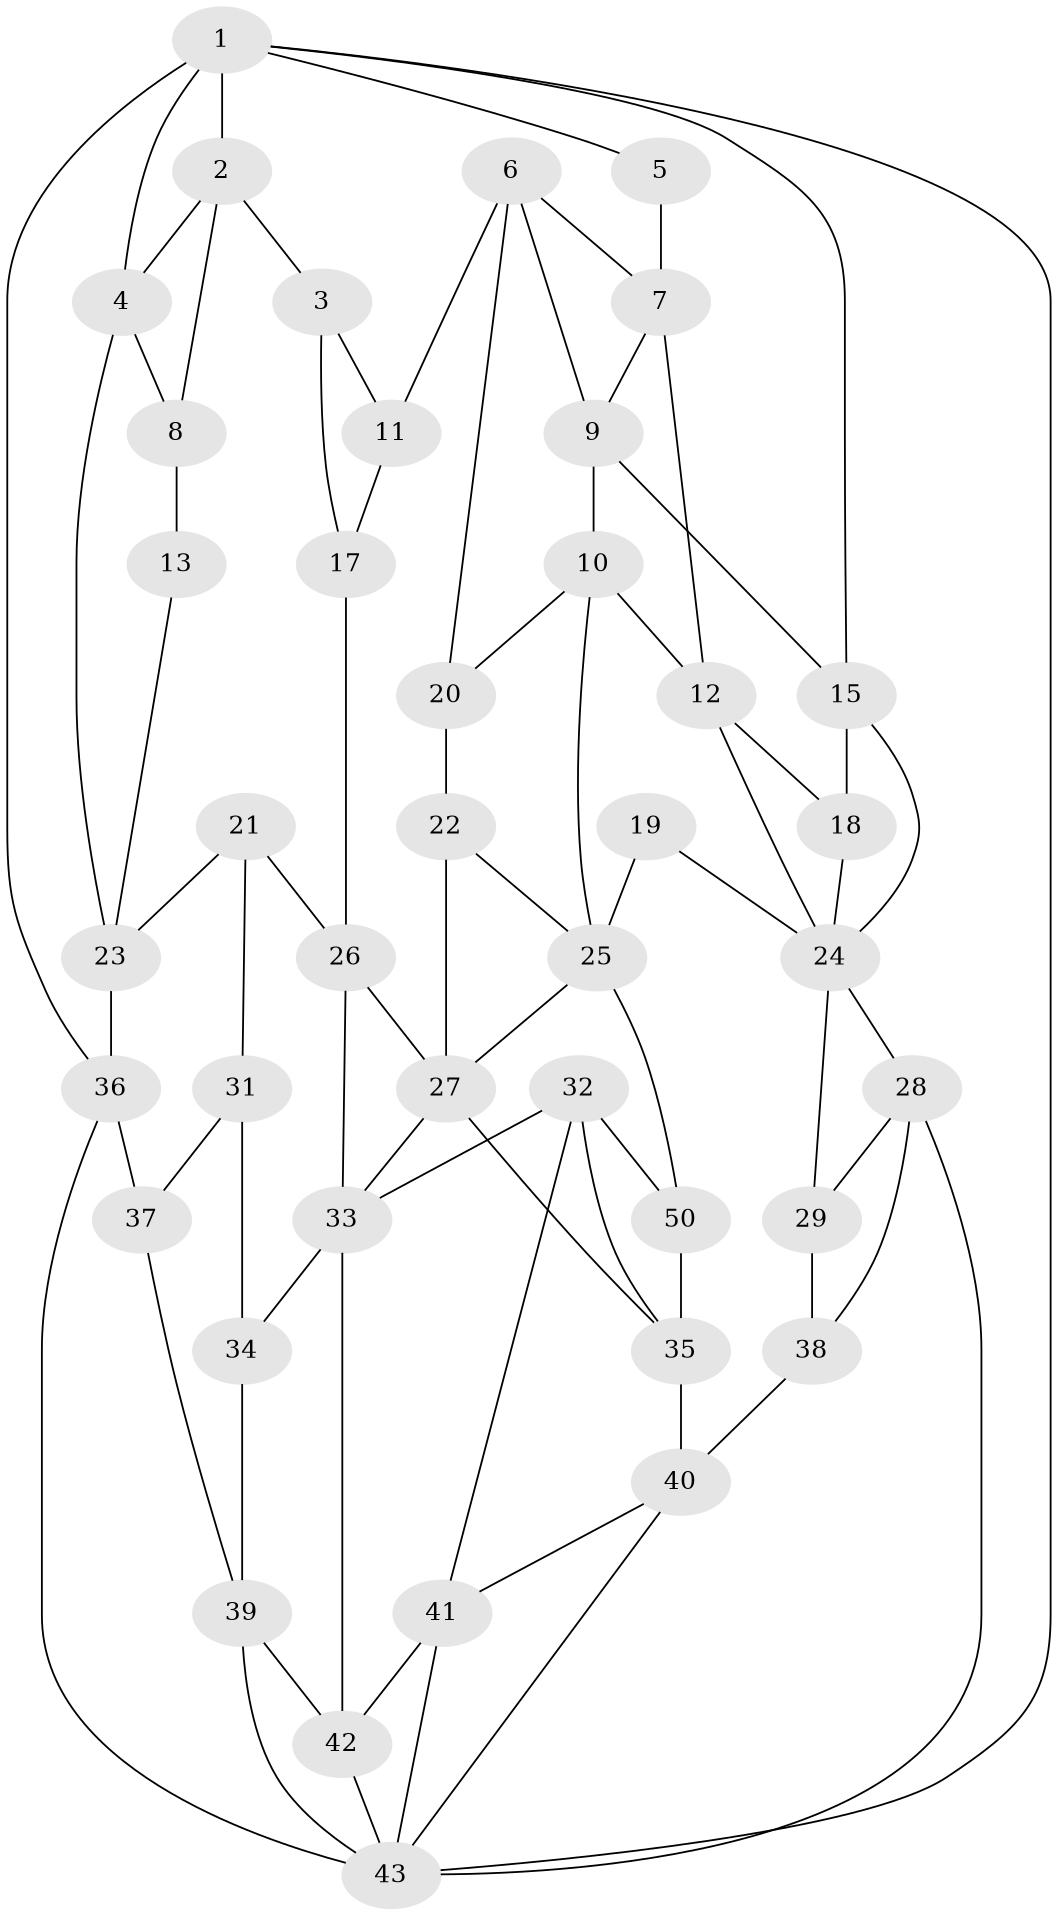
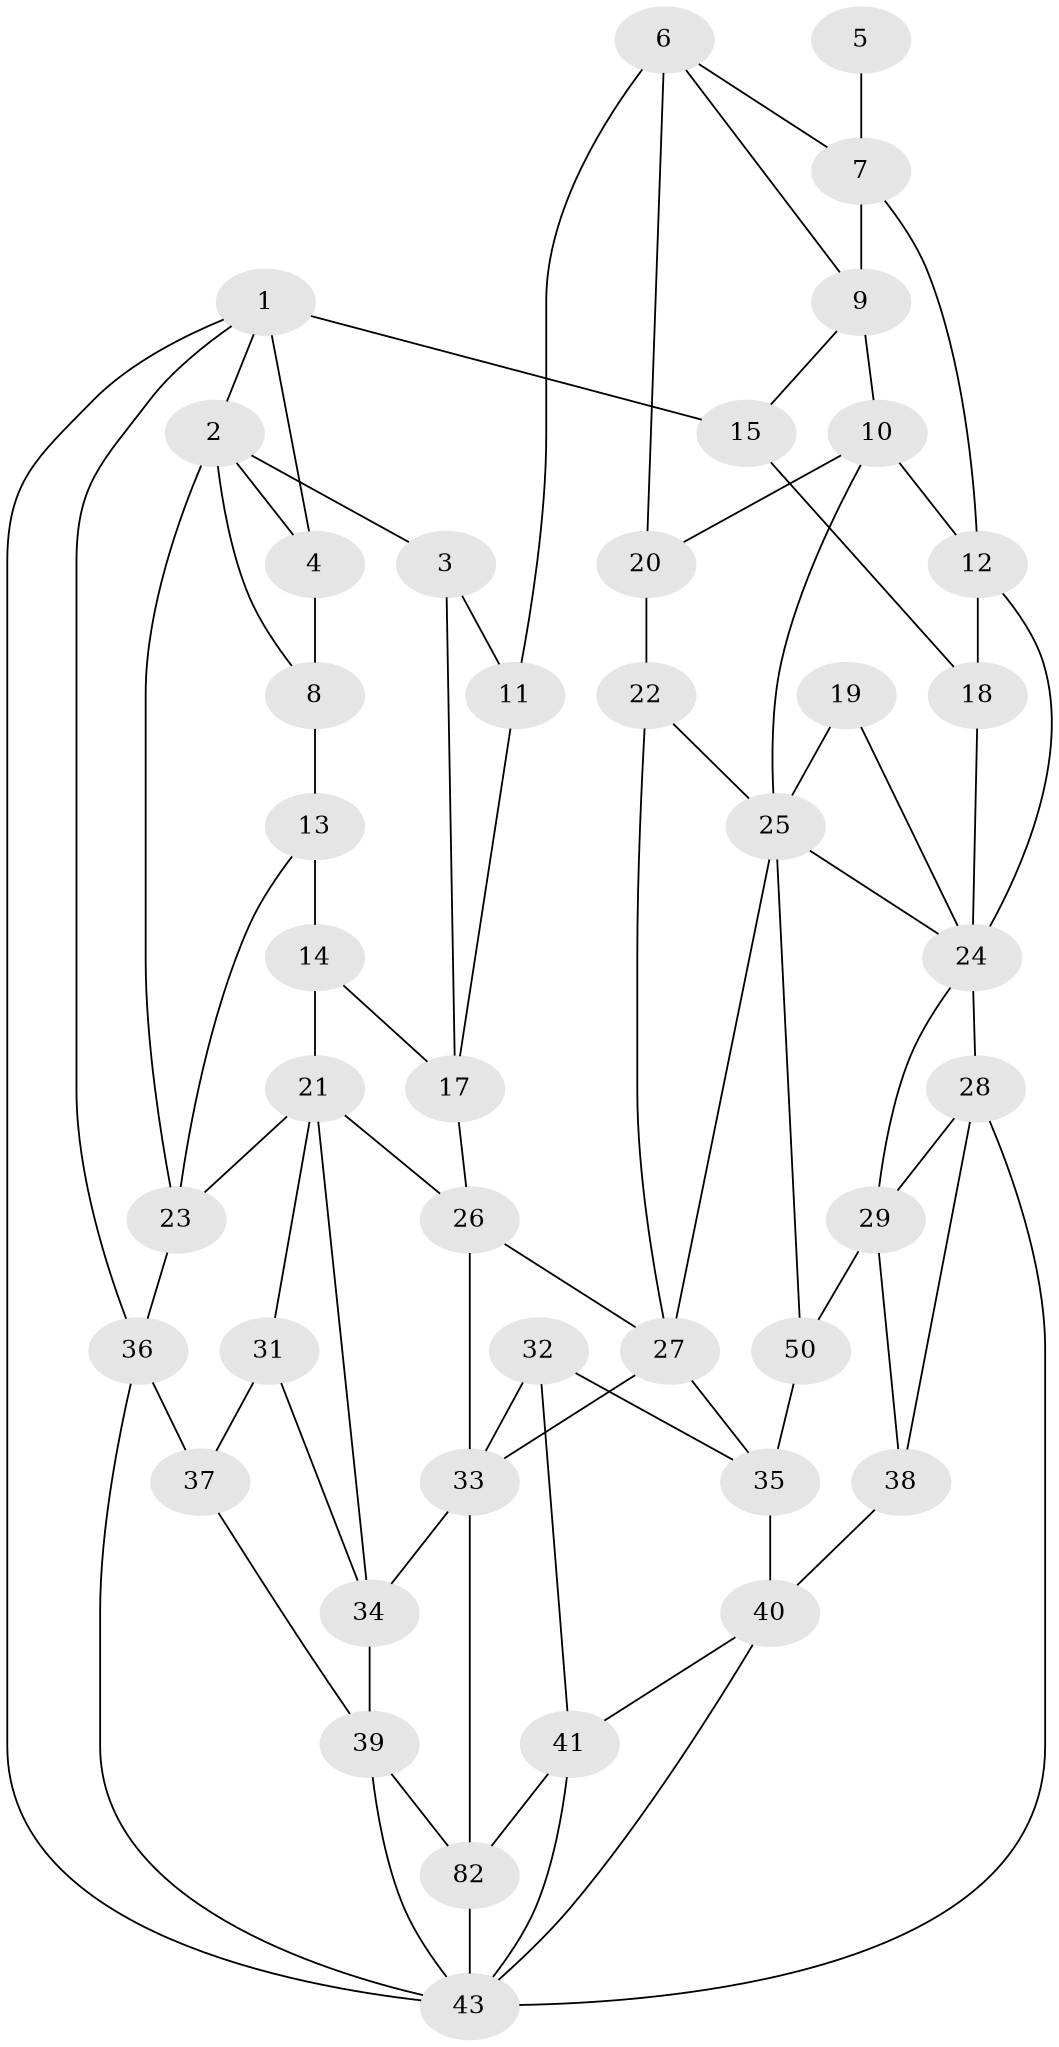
(445, 99) -> none
(76, 629) -> (146, 823)
(919, 831) -> (874, 892)
none -> (315, 958)
(630, 1154) -> (838, 1286)
none -> (342, 1351)
(342, 1744) -> (470, 1875)
